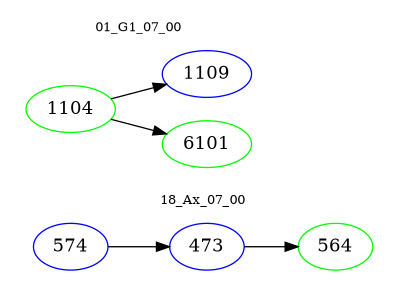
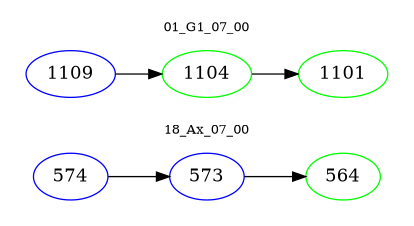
(132, 93) -> (132, 74)
(207, 144) -> (343, 74)
(207, 247) -> (207, 177)
